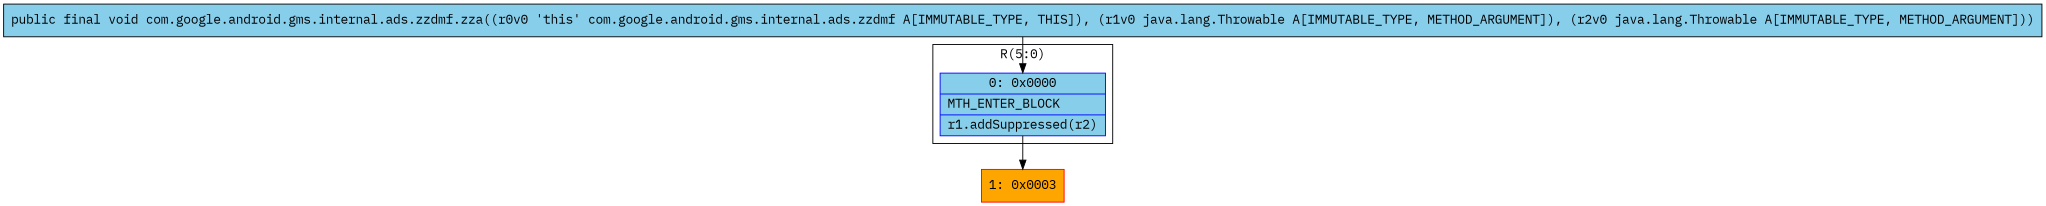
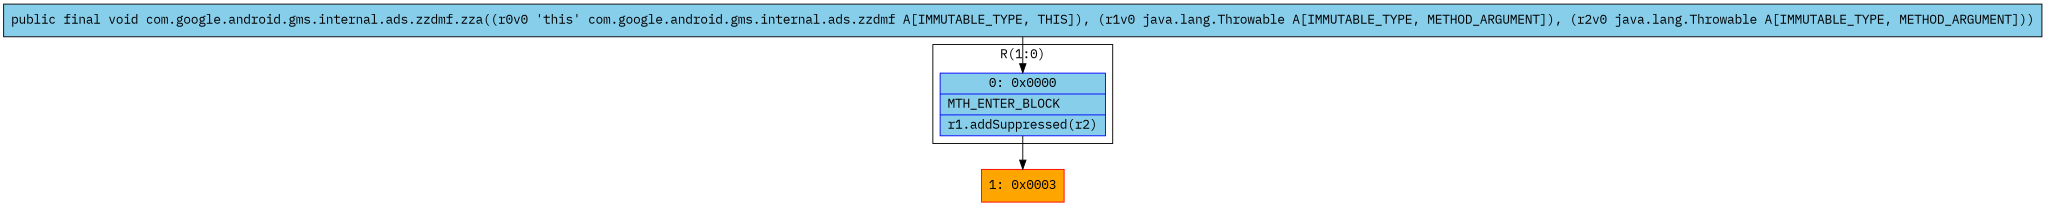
(1023, 55) -> (1023, 55)
